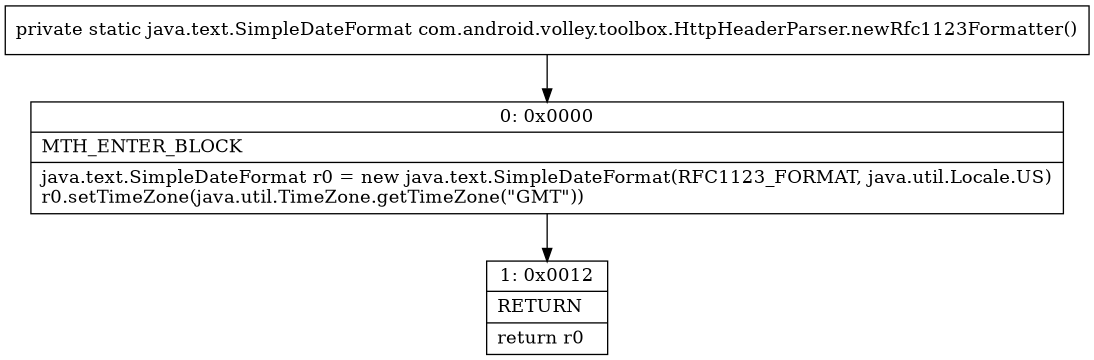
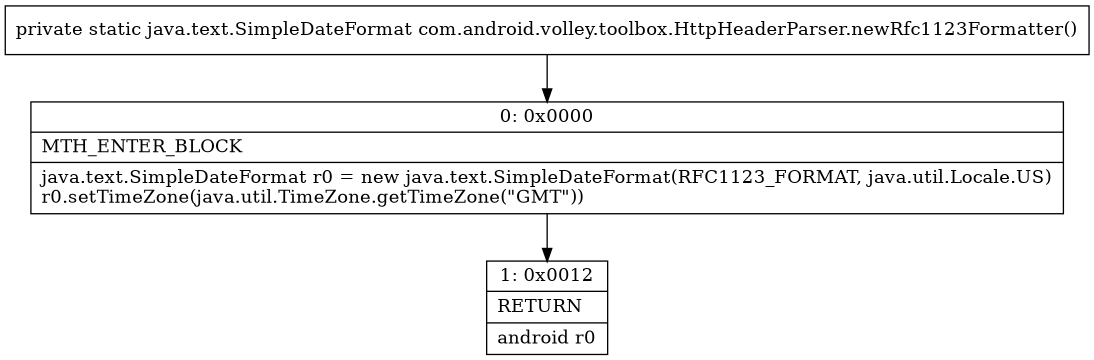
(541, 338) -> (547, 338)
